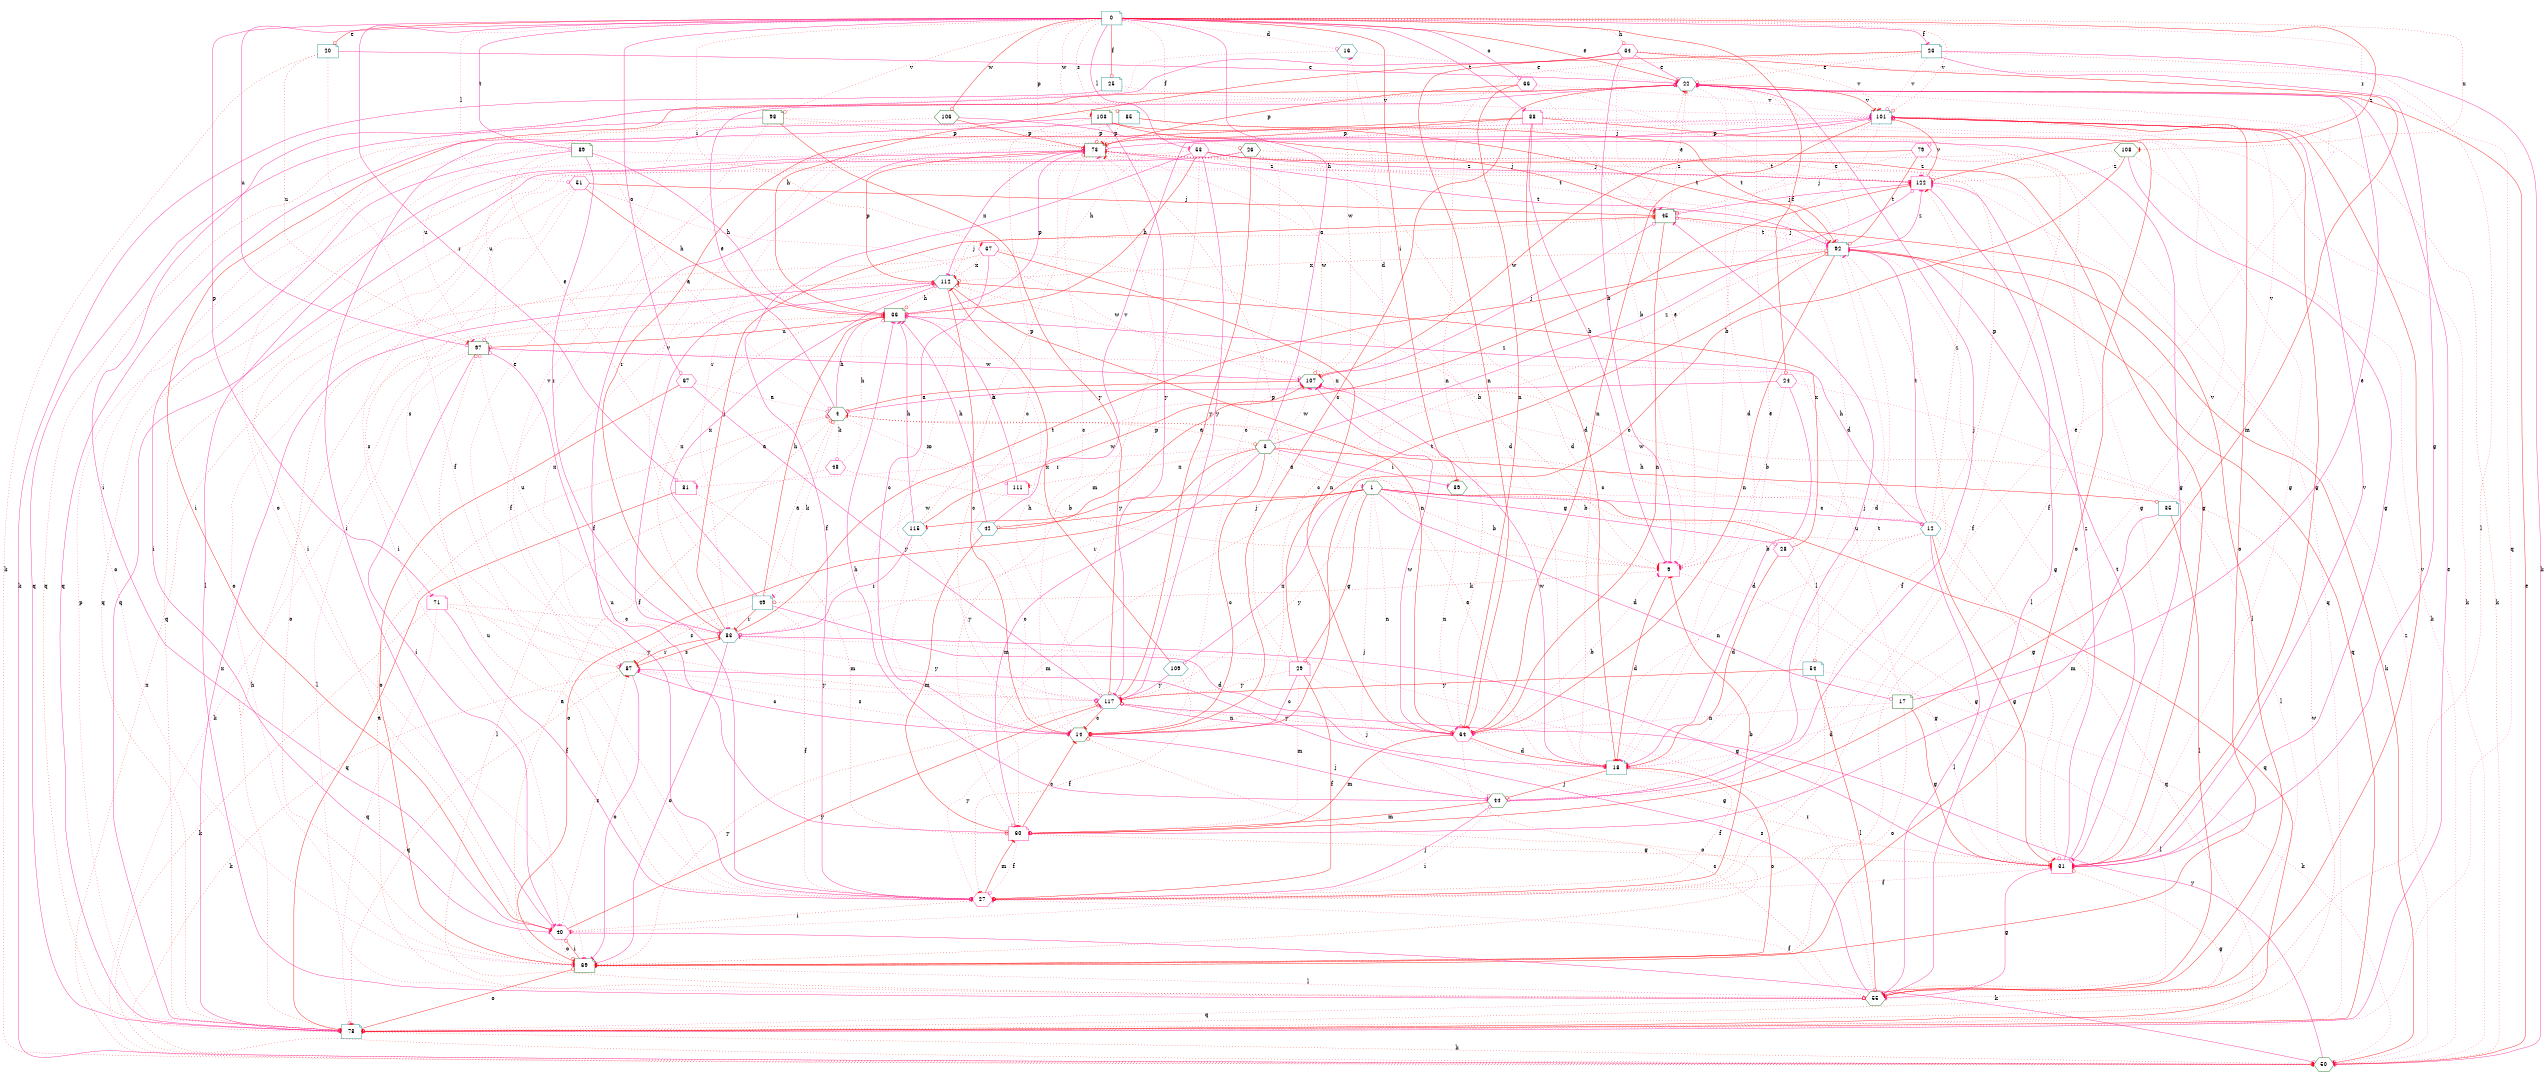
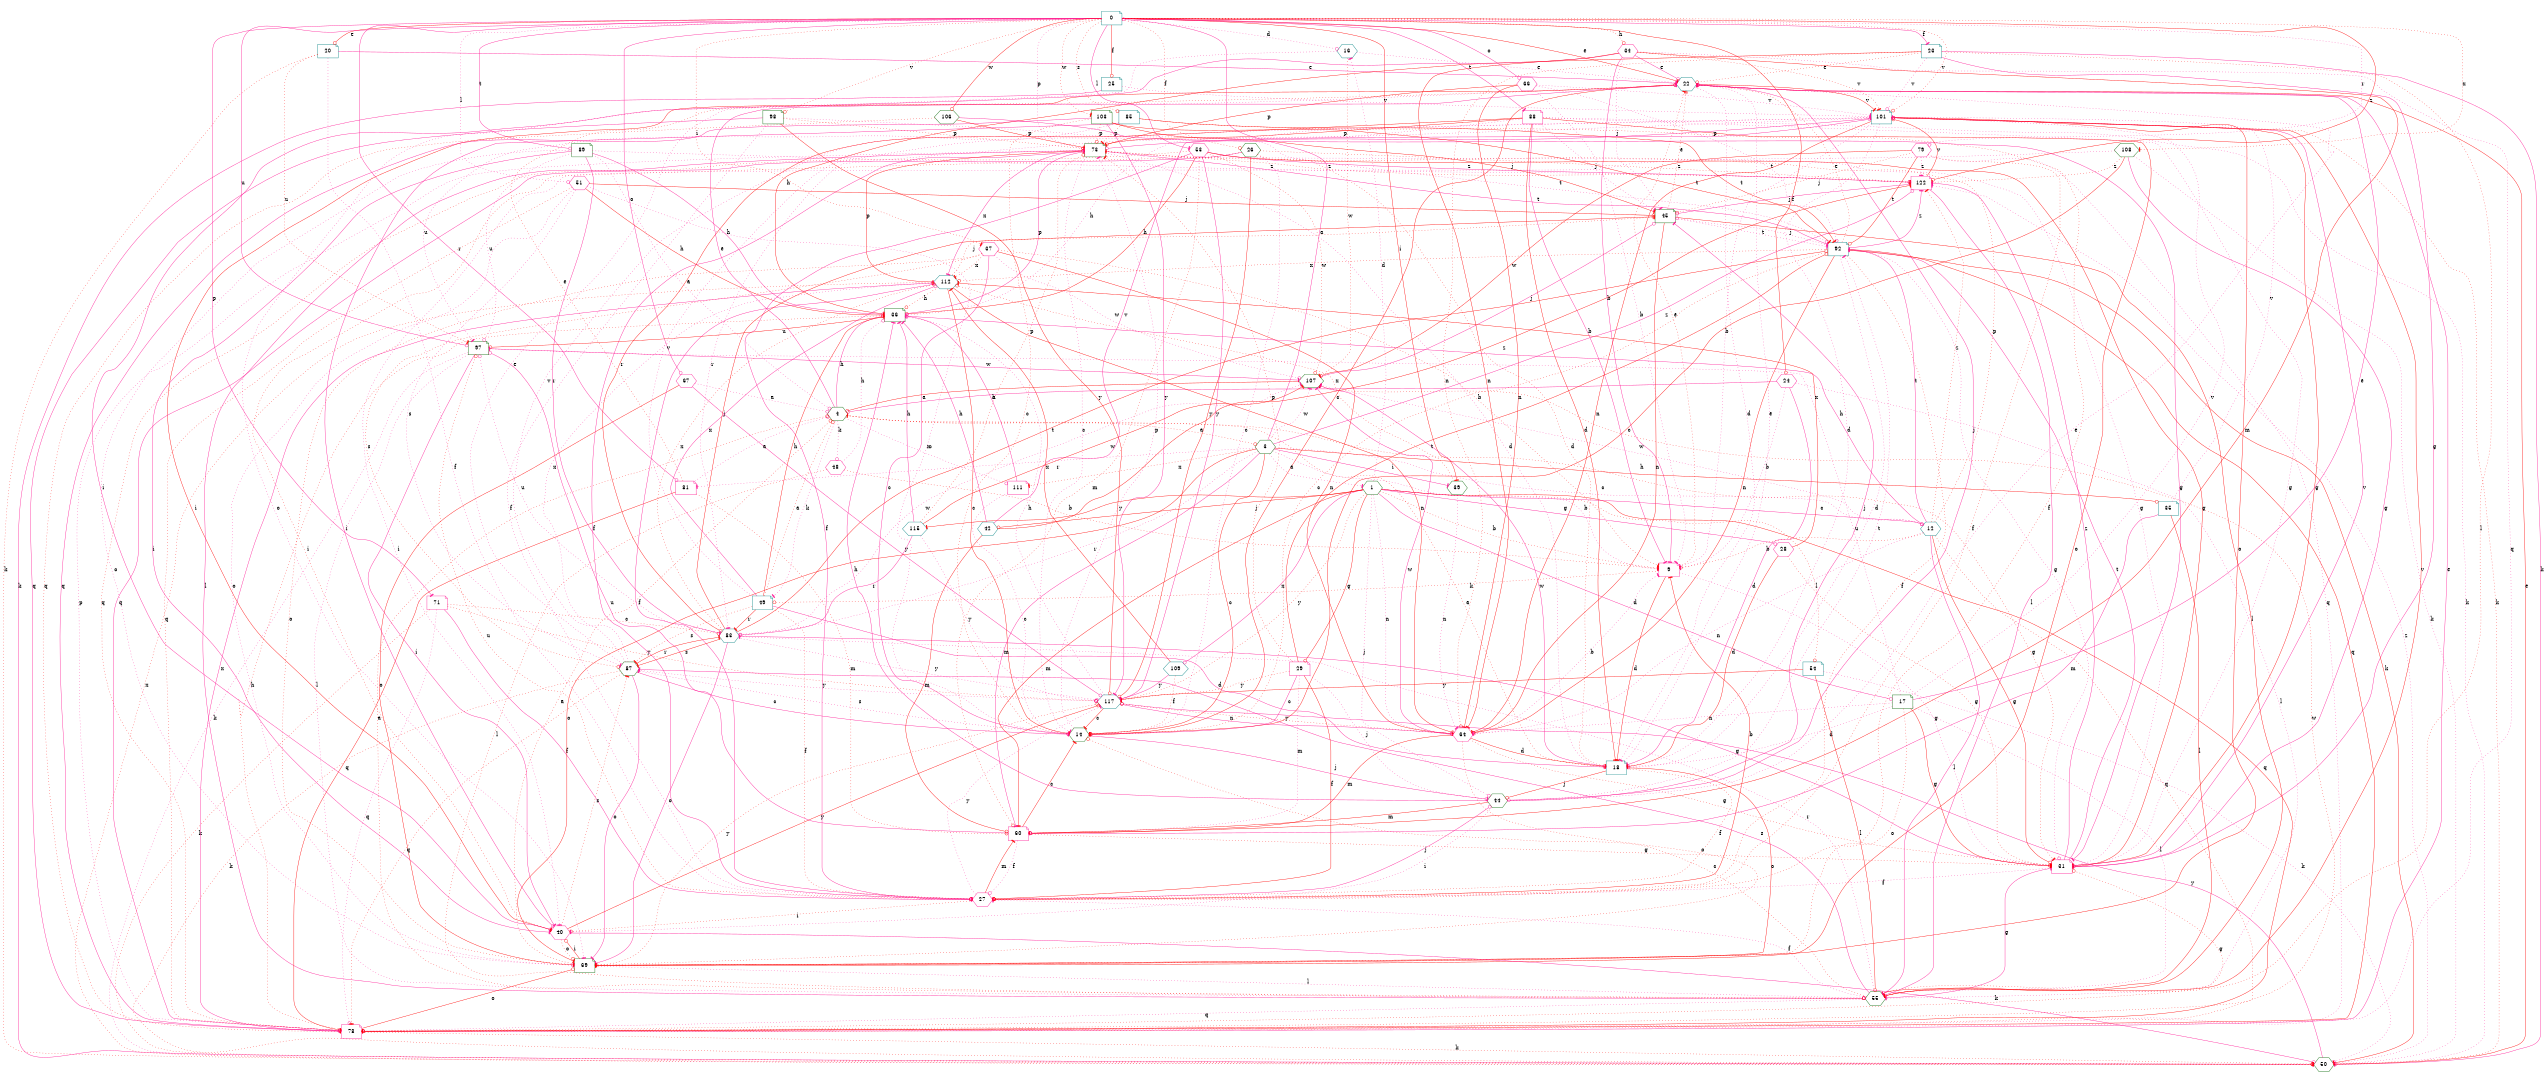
(1330, 167) -> (1330, 167)
(1117, 611) -> (1117, 611)
(1070, 781) -> (1162, 722)
(351, 1032) -> (351, 1032)
